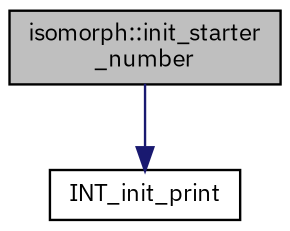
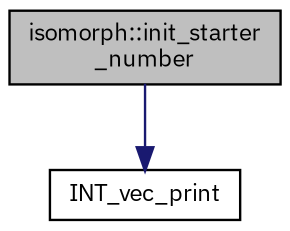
(145, 195) -> (145, 195)
